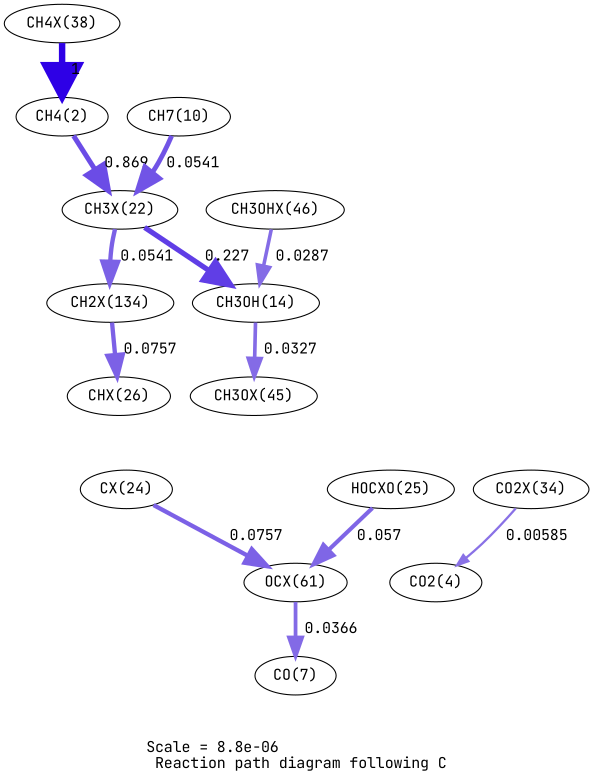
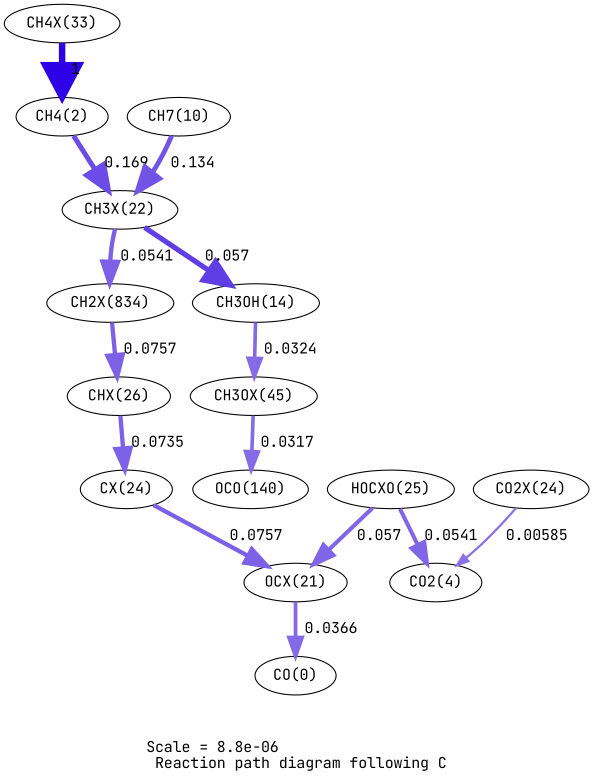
(62, 24) -> (62, 24)
(122, 163) -> (122, 163)
(188, 163) -> (188, 163)
(275, 210) -> none
(223, 256) -> (223, 256)
(110, 303) -> (110, 303)
(286, 350) -> (286, 350)
none -> (122, 432)
none -> (251, 489)
(531, 489) -> (531, 489)
none -> (409, 527)
(296, 583) -> (296, 583)
(296, 676) -> (296, 676)
